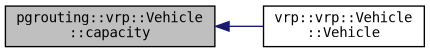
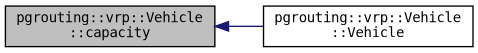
(344, 26) -> (368, 26)
